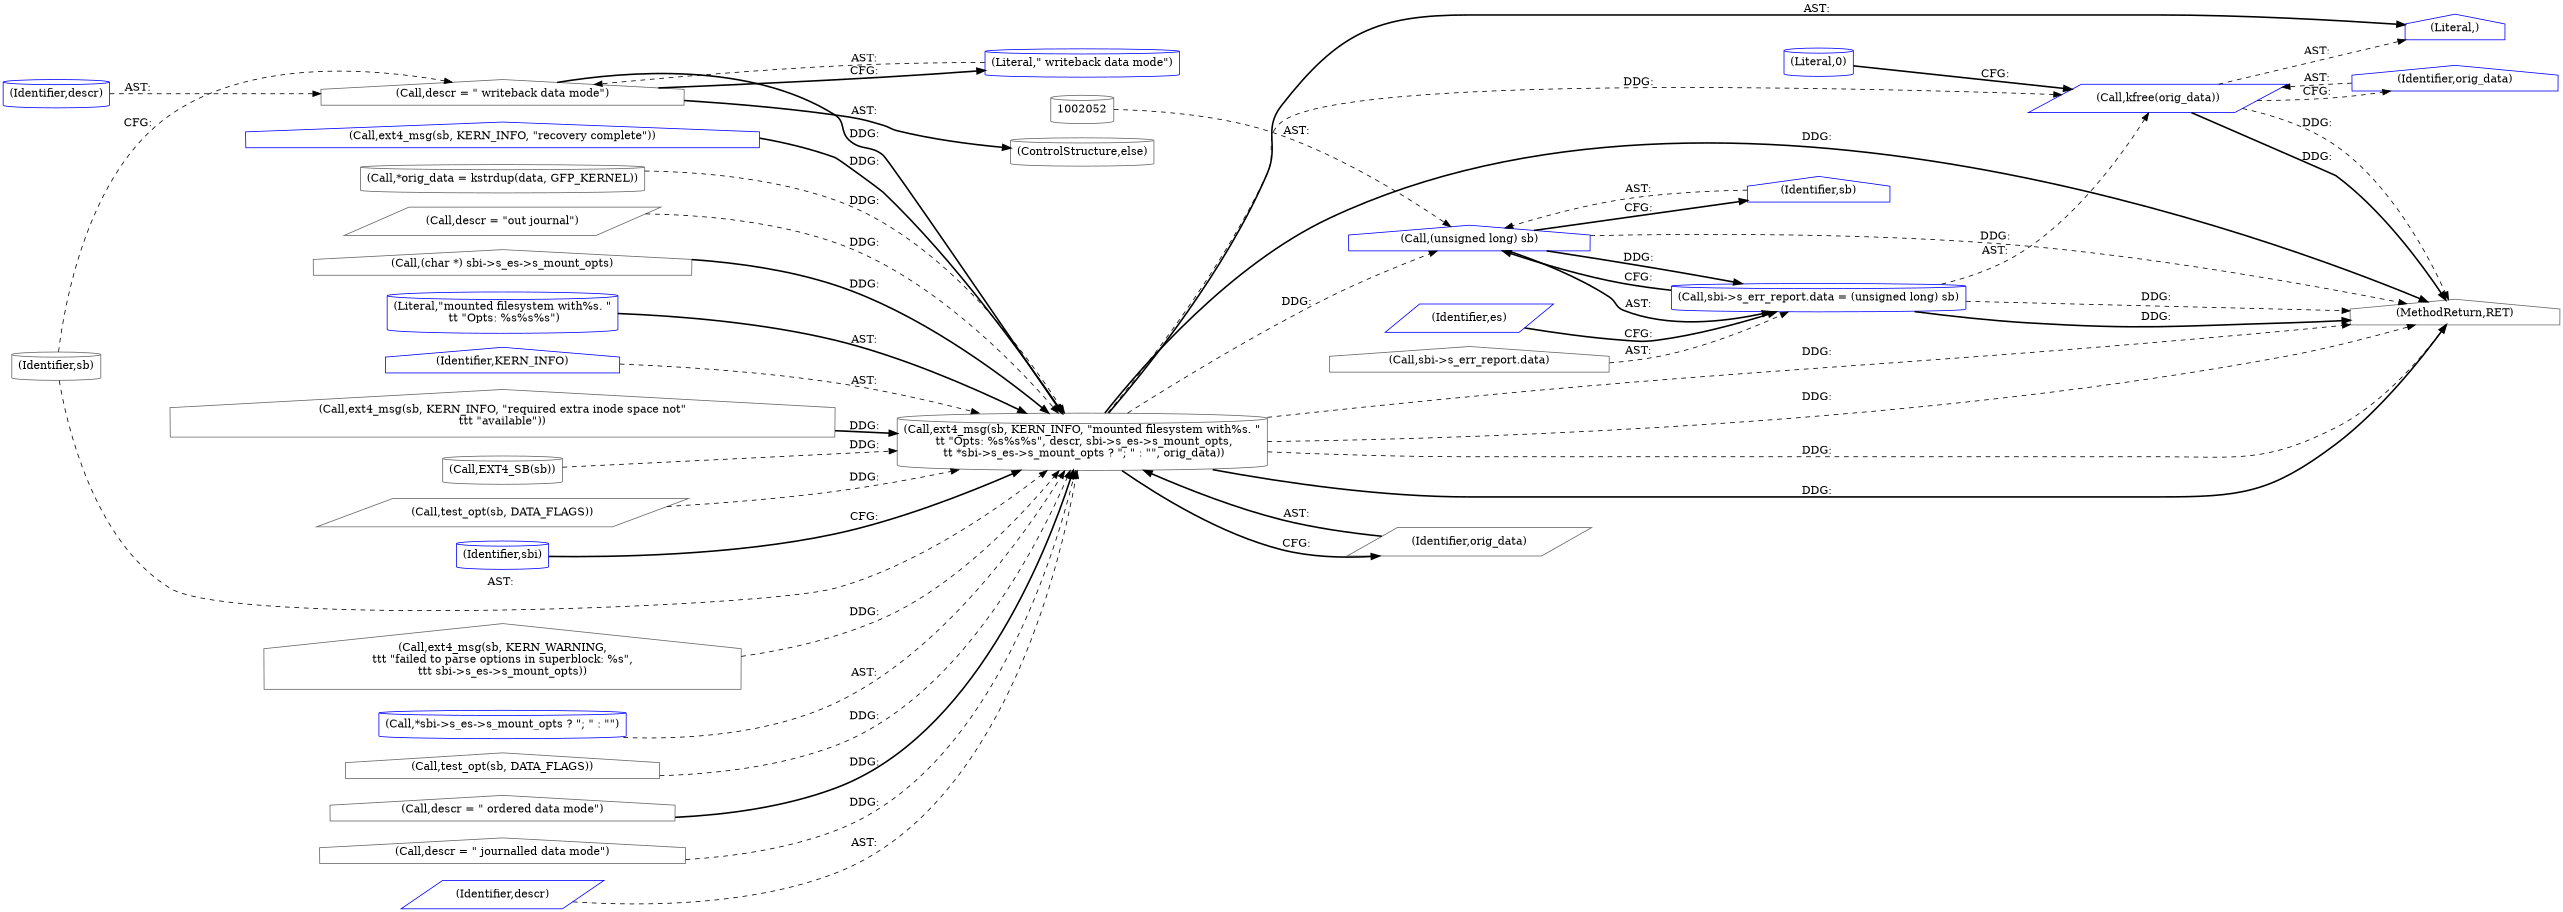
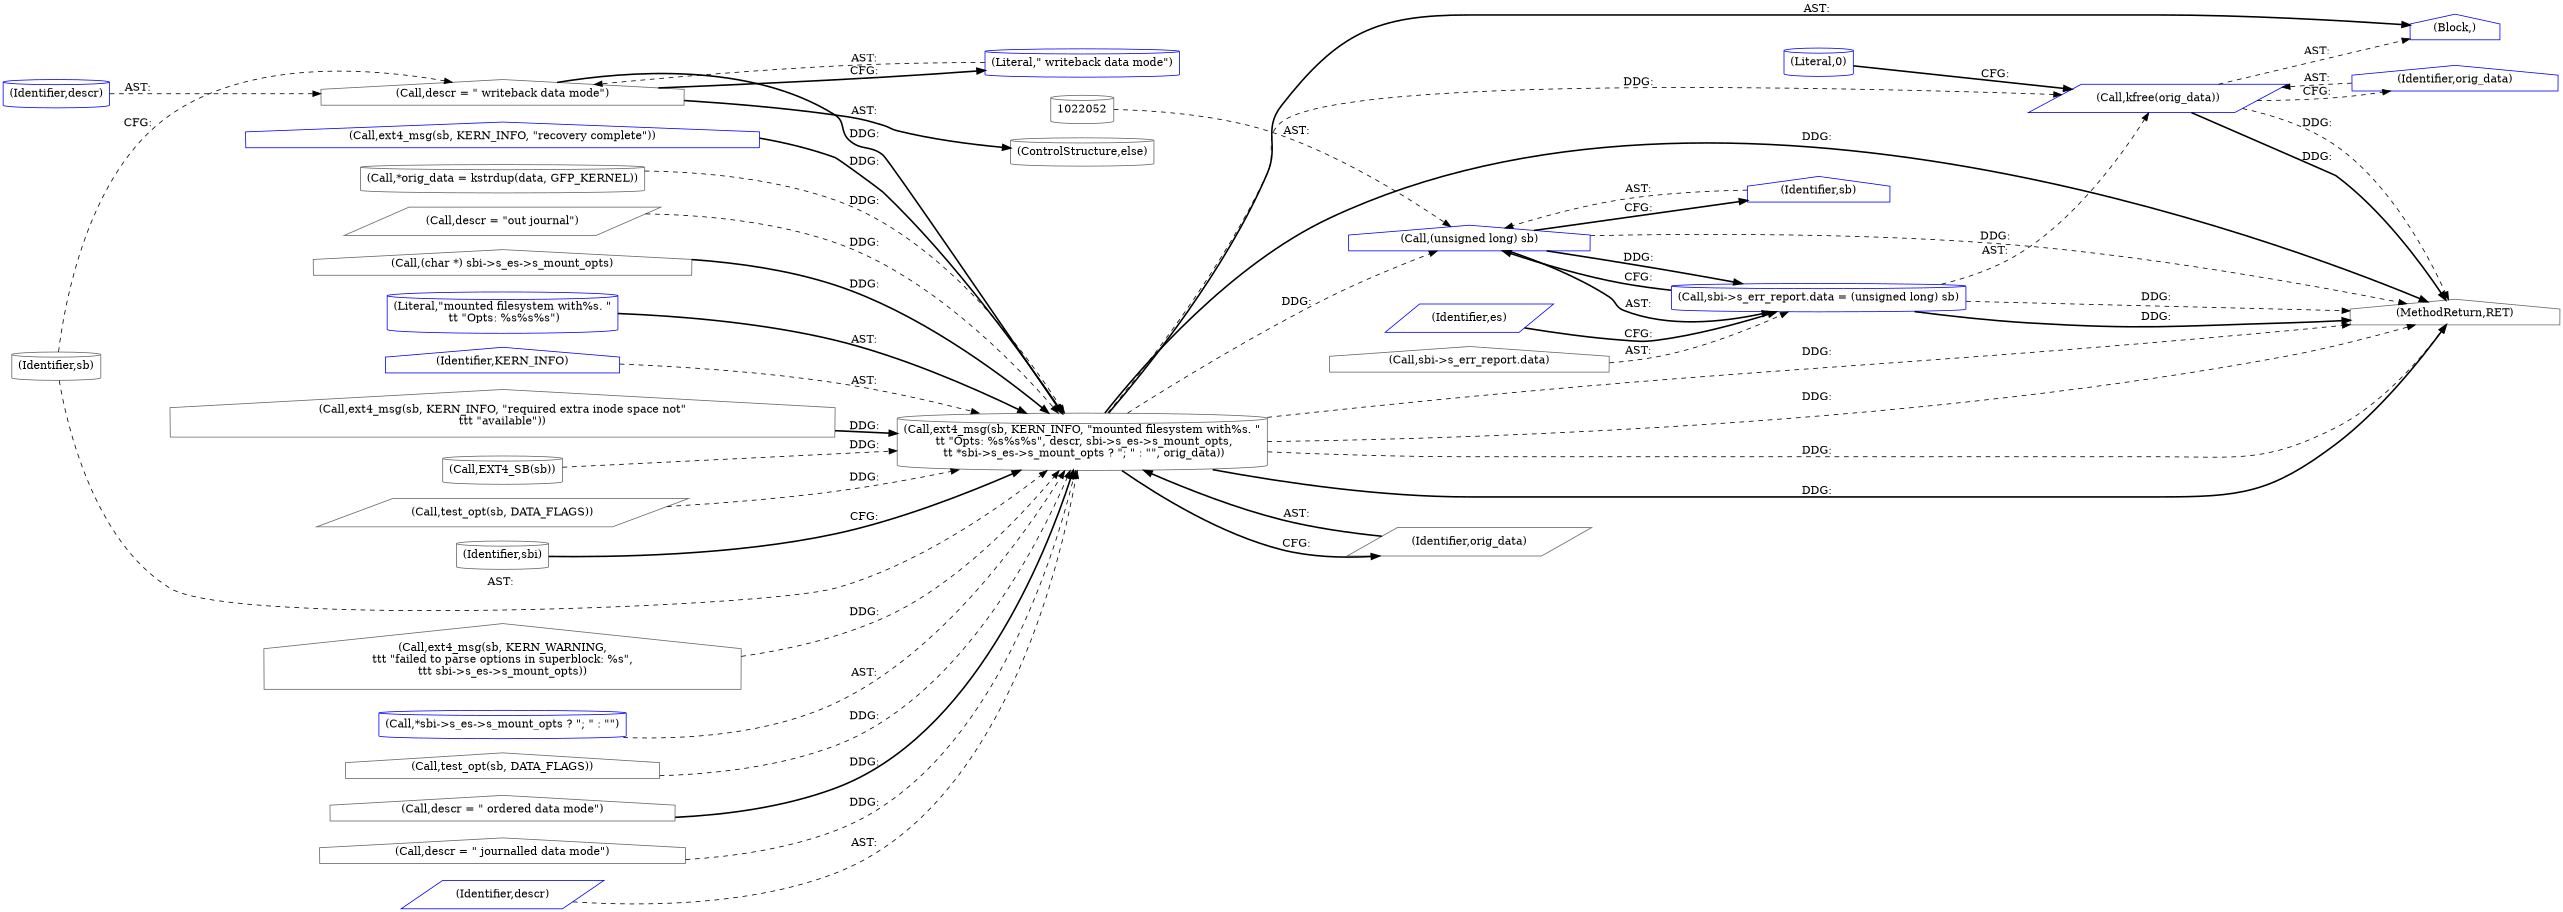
(2455, 28) -> (2455, 28)
(1082, 109) -> (1082, 109)
(503, 555) -> (503, 555)
